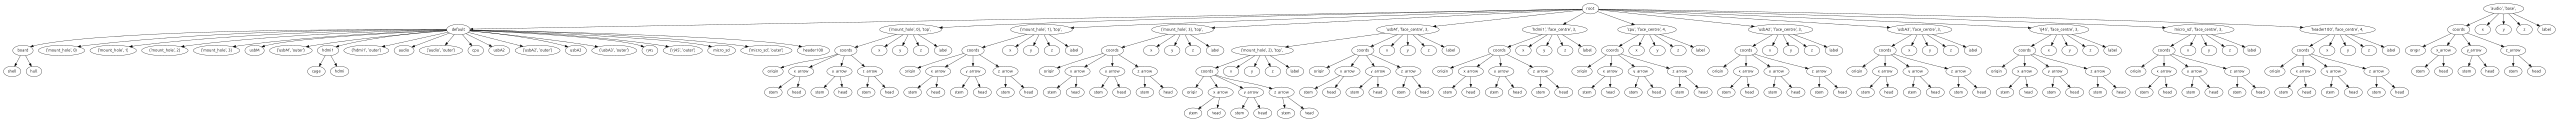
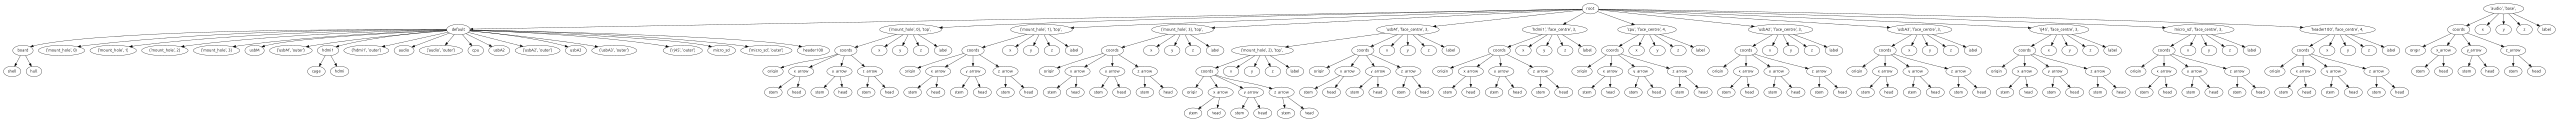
(650, 51) -> none
